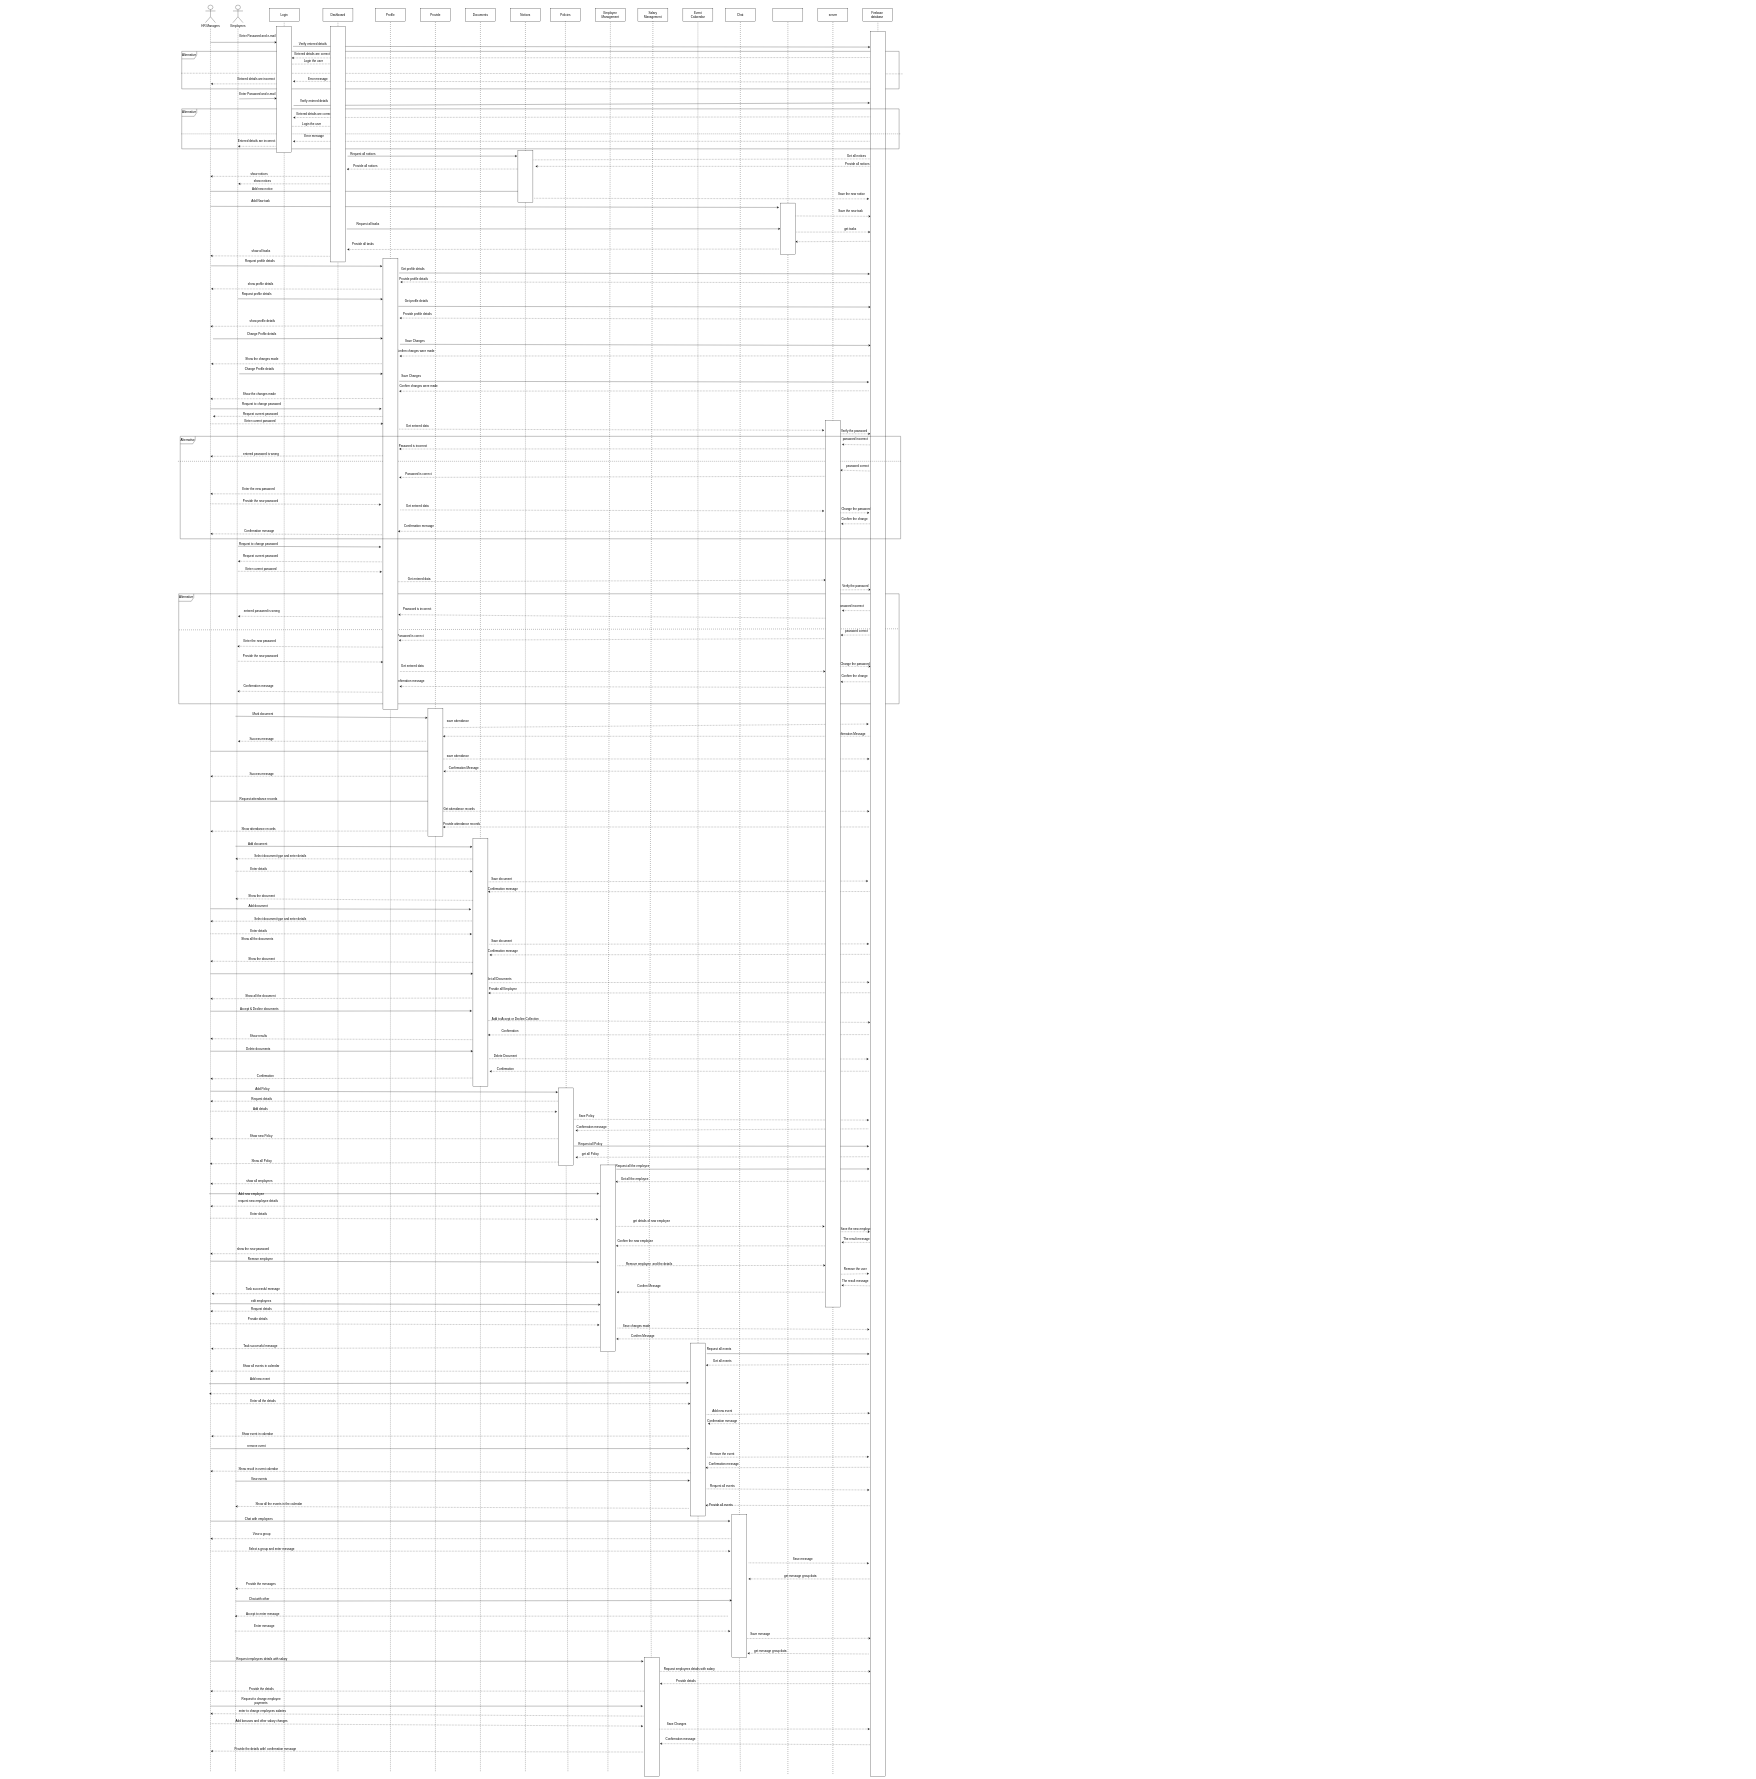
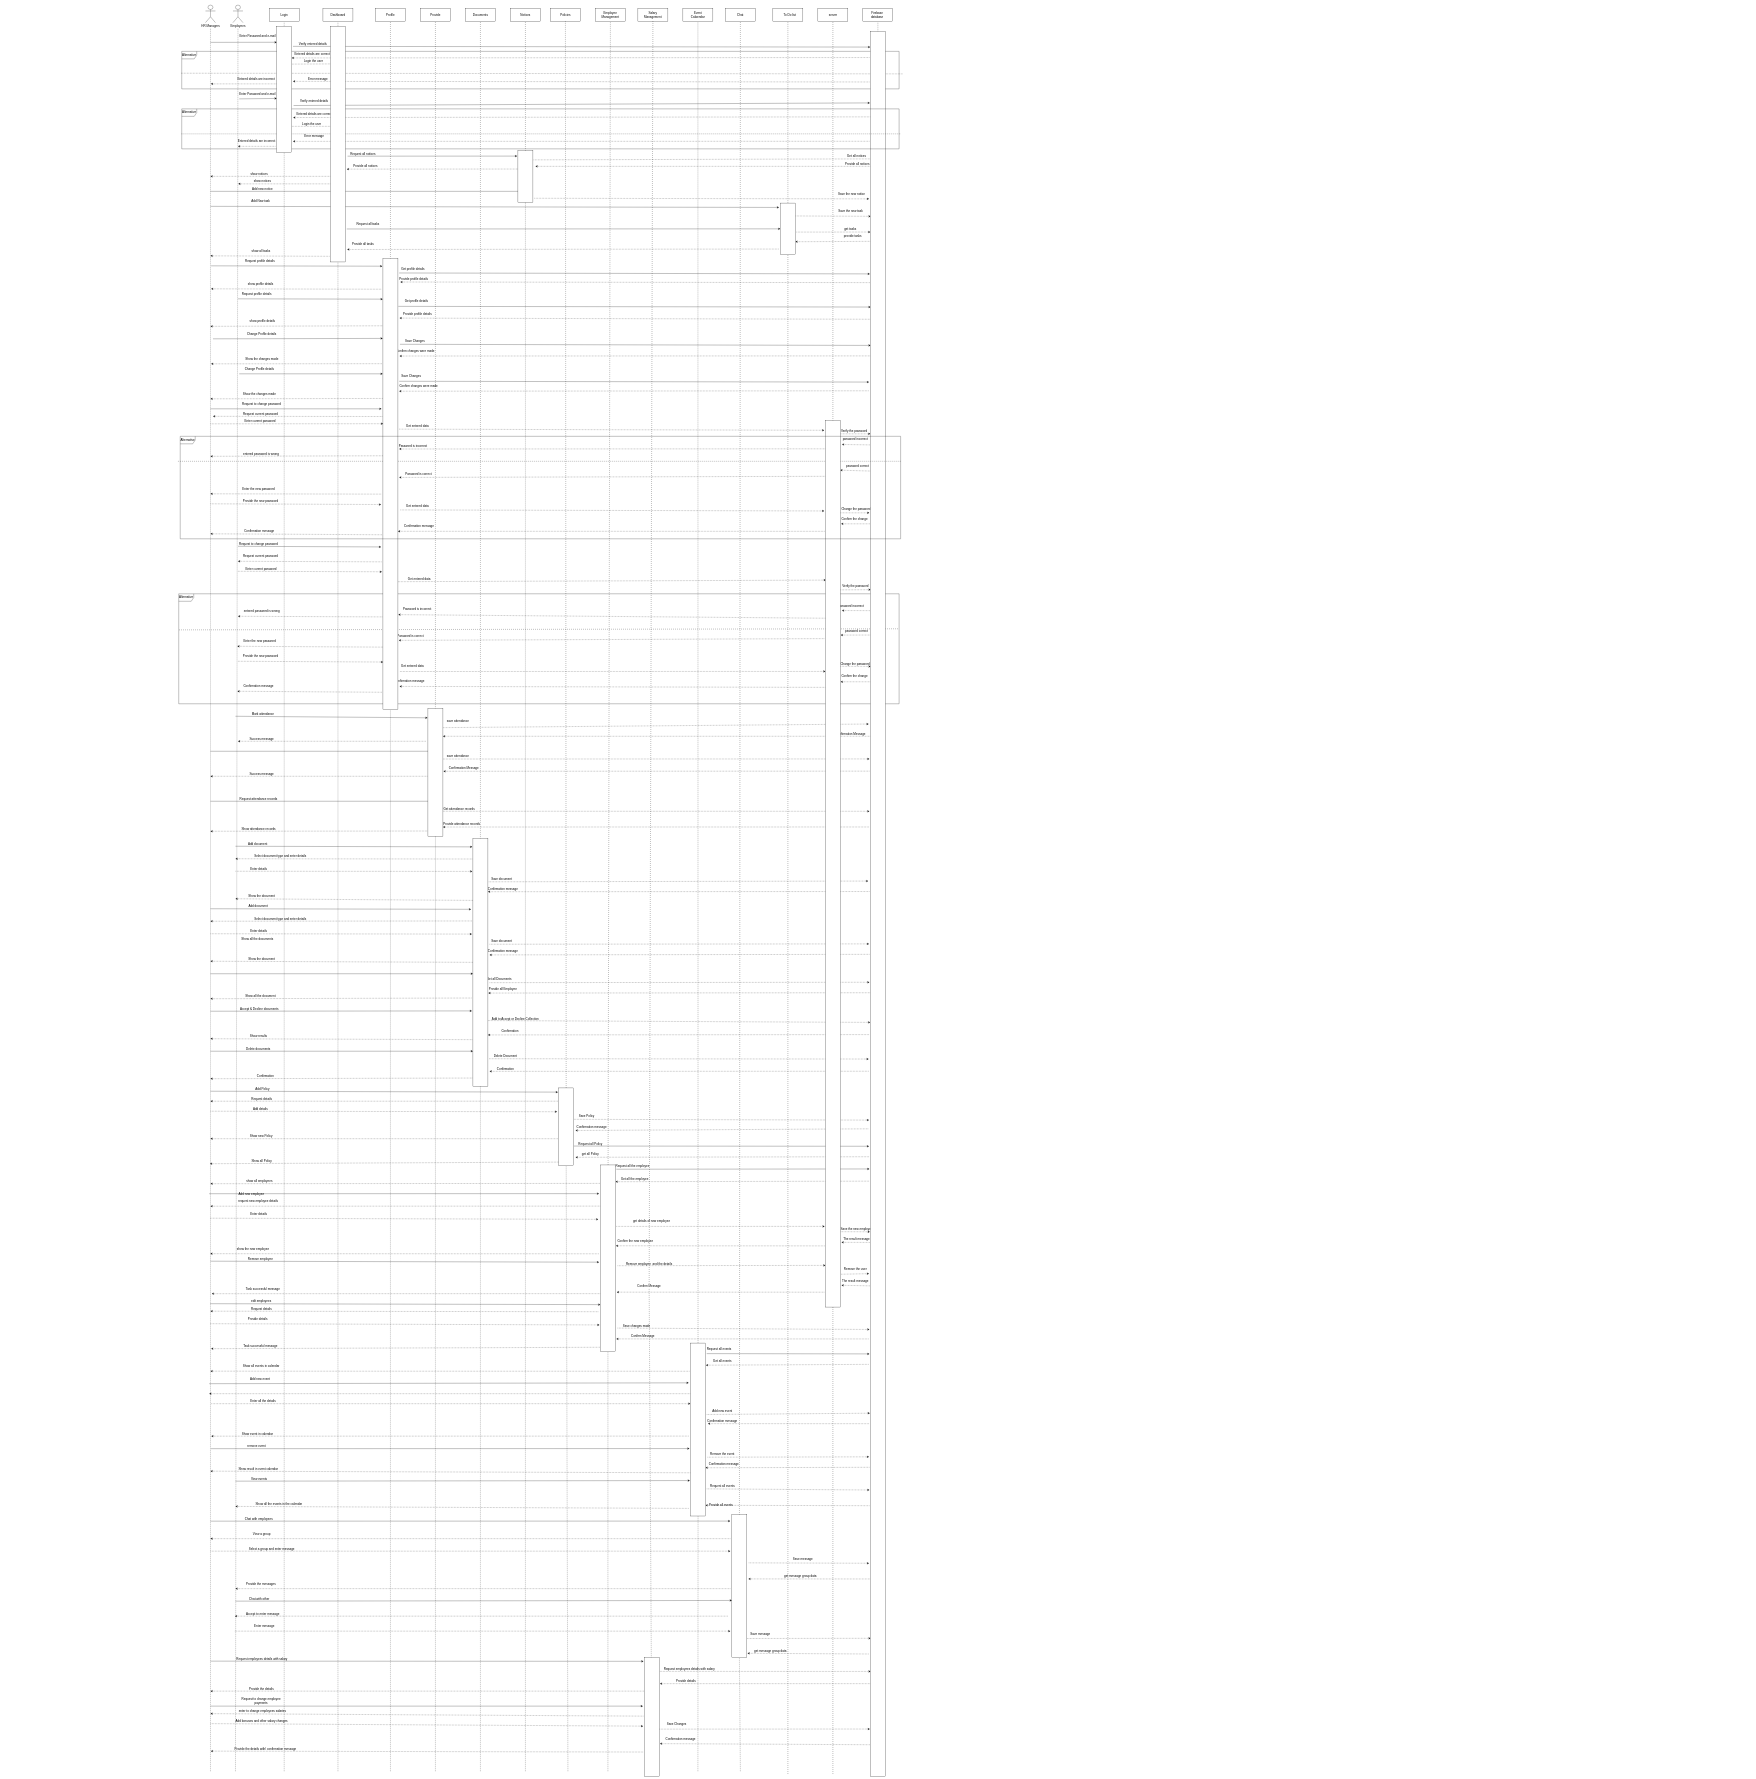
none -> (790, 15)
none -> (852, 236)
(263, 714) -> (263, 714)
(253, 1249) -> (253, 1249)
